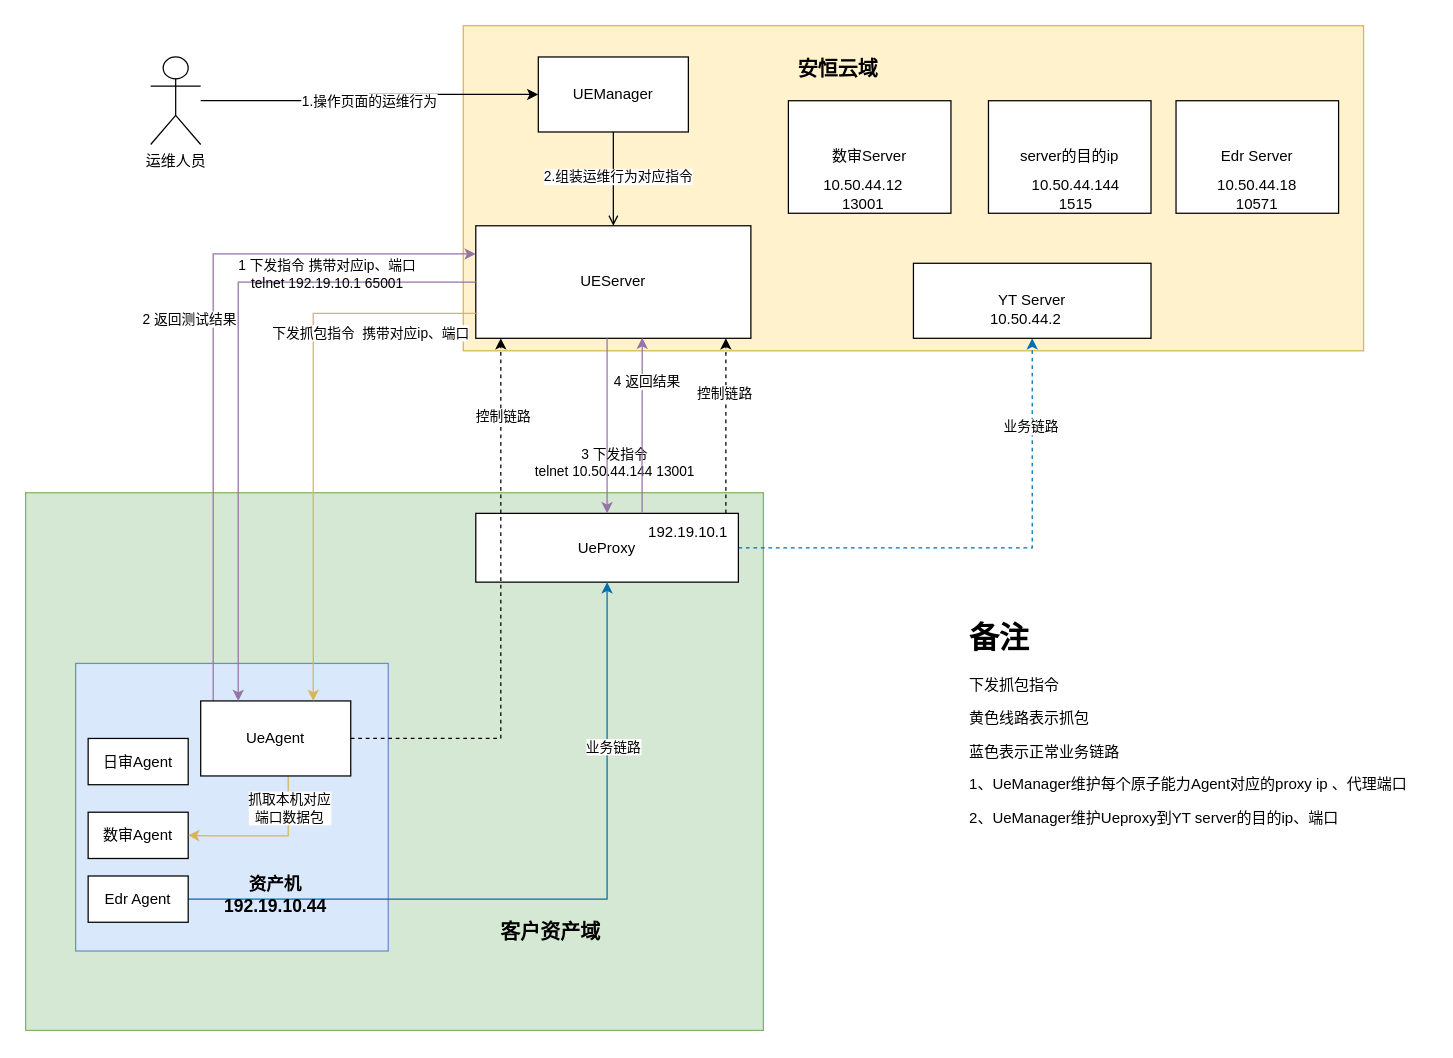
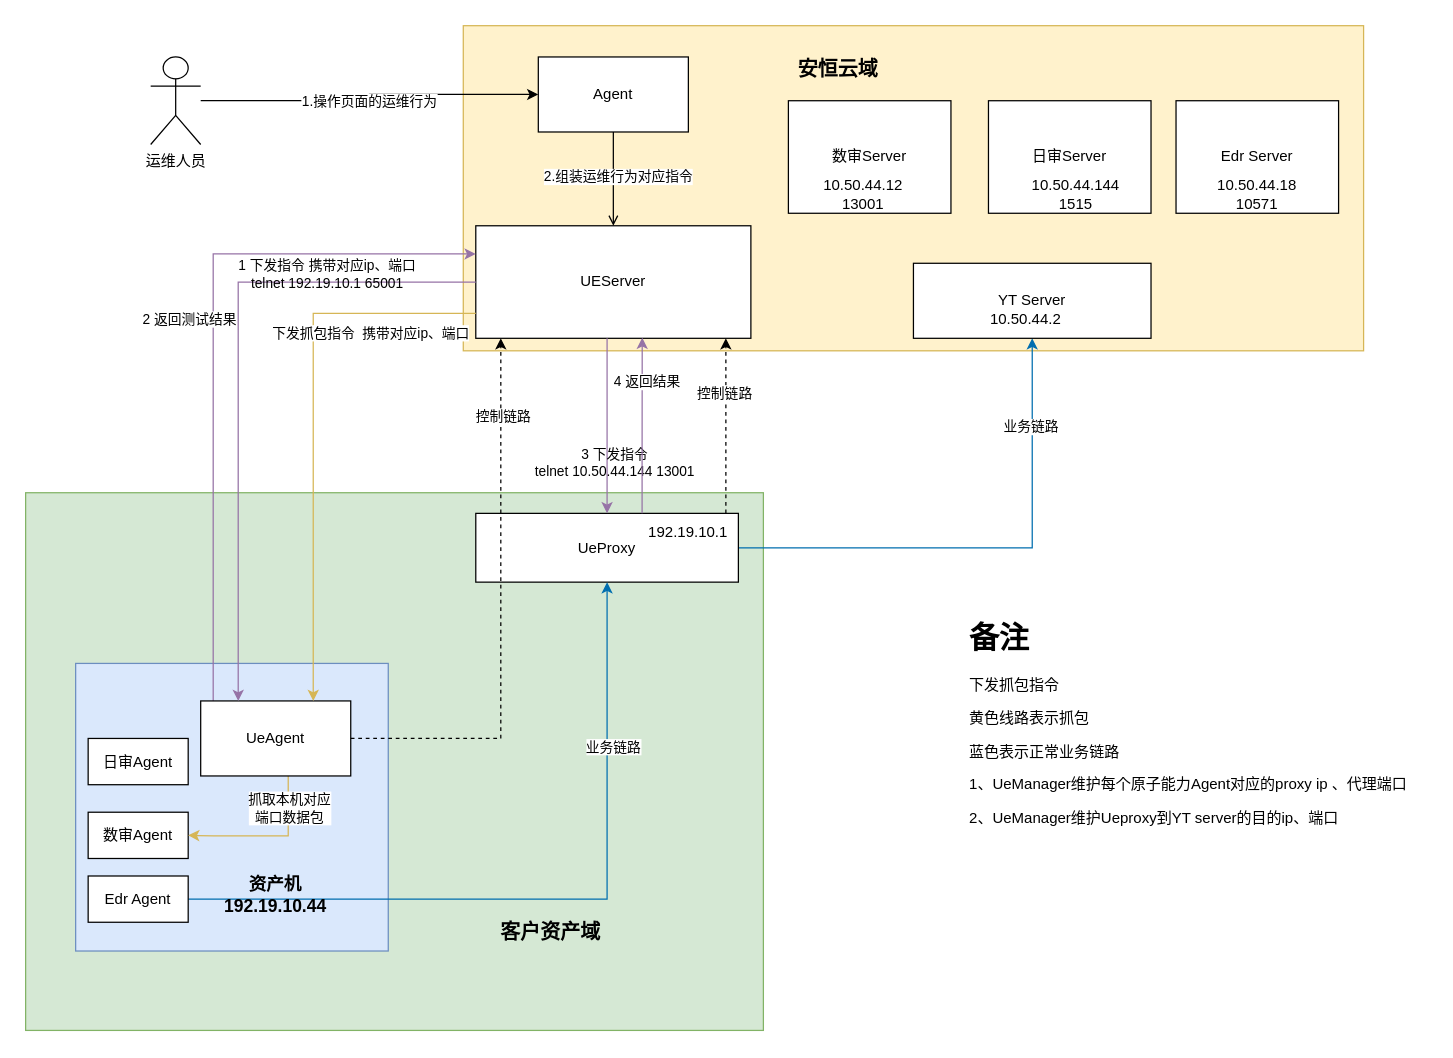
(613, 94) -> (613, 94)
(1069, 157) -> (1069, 157)
(943, 548) -> (943, 548)
